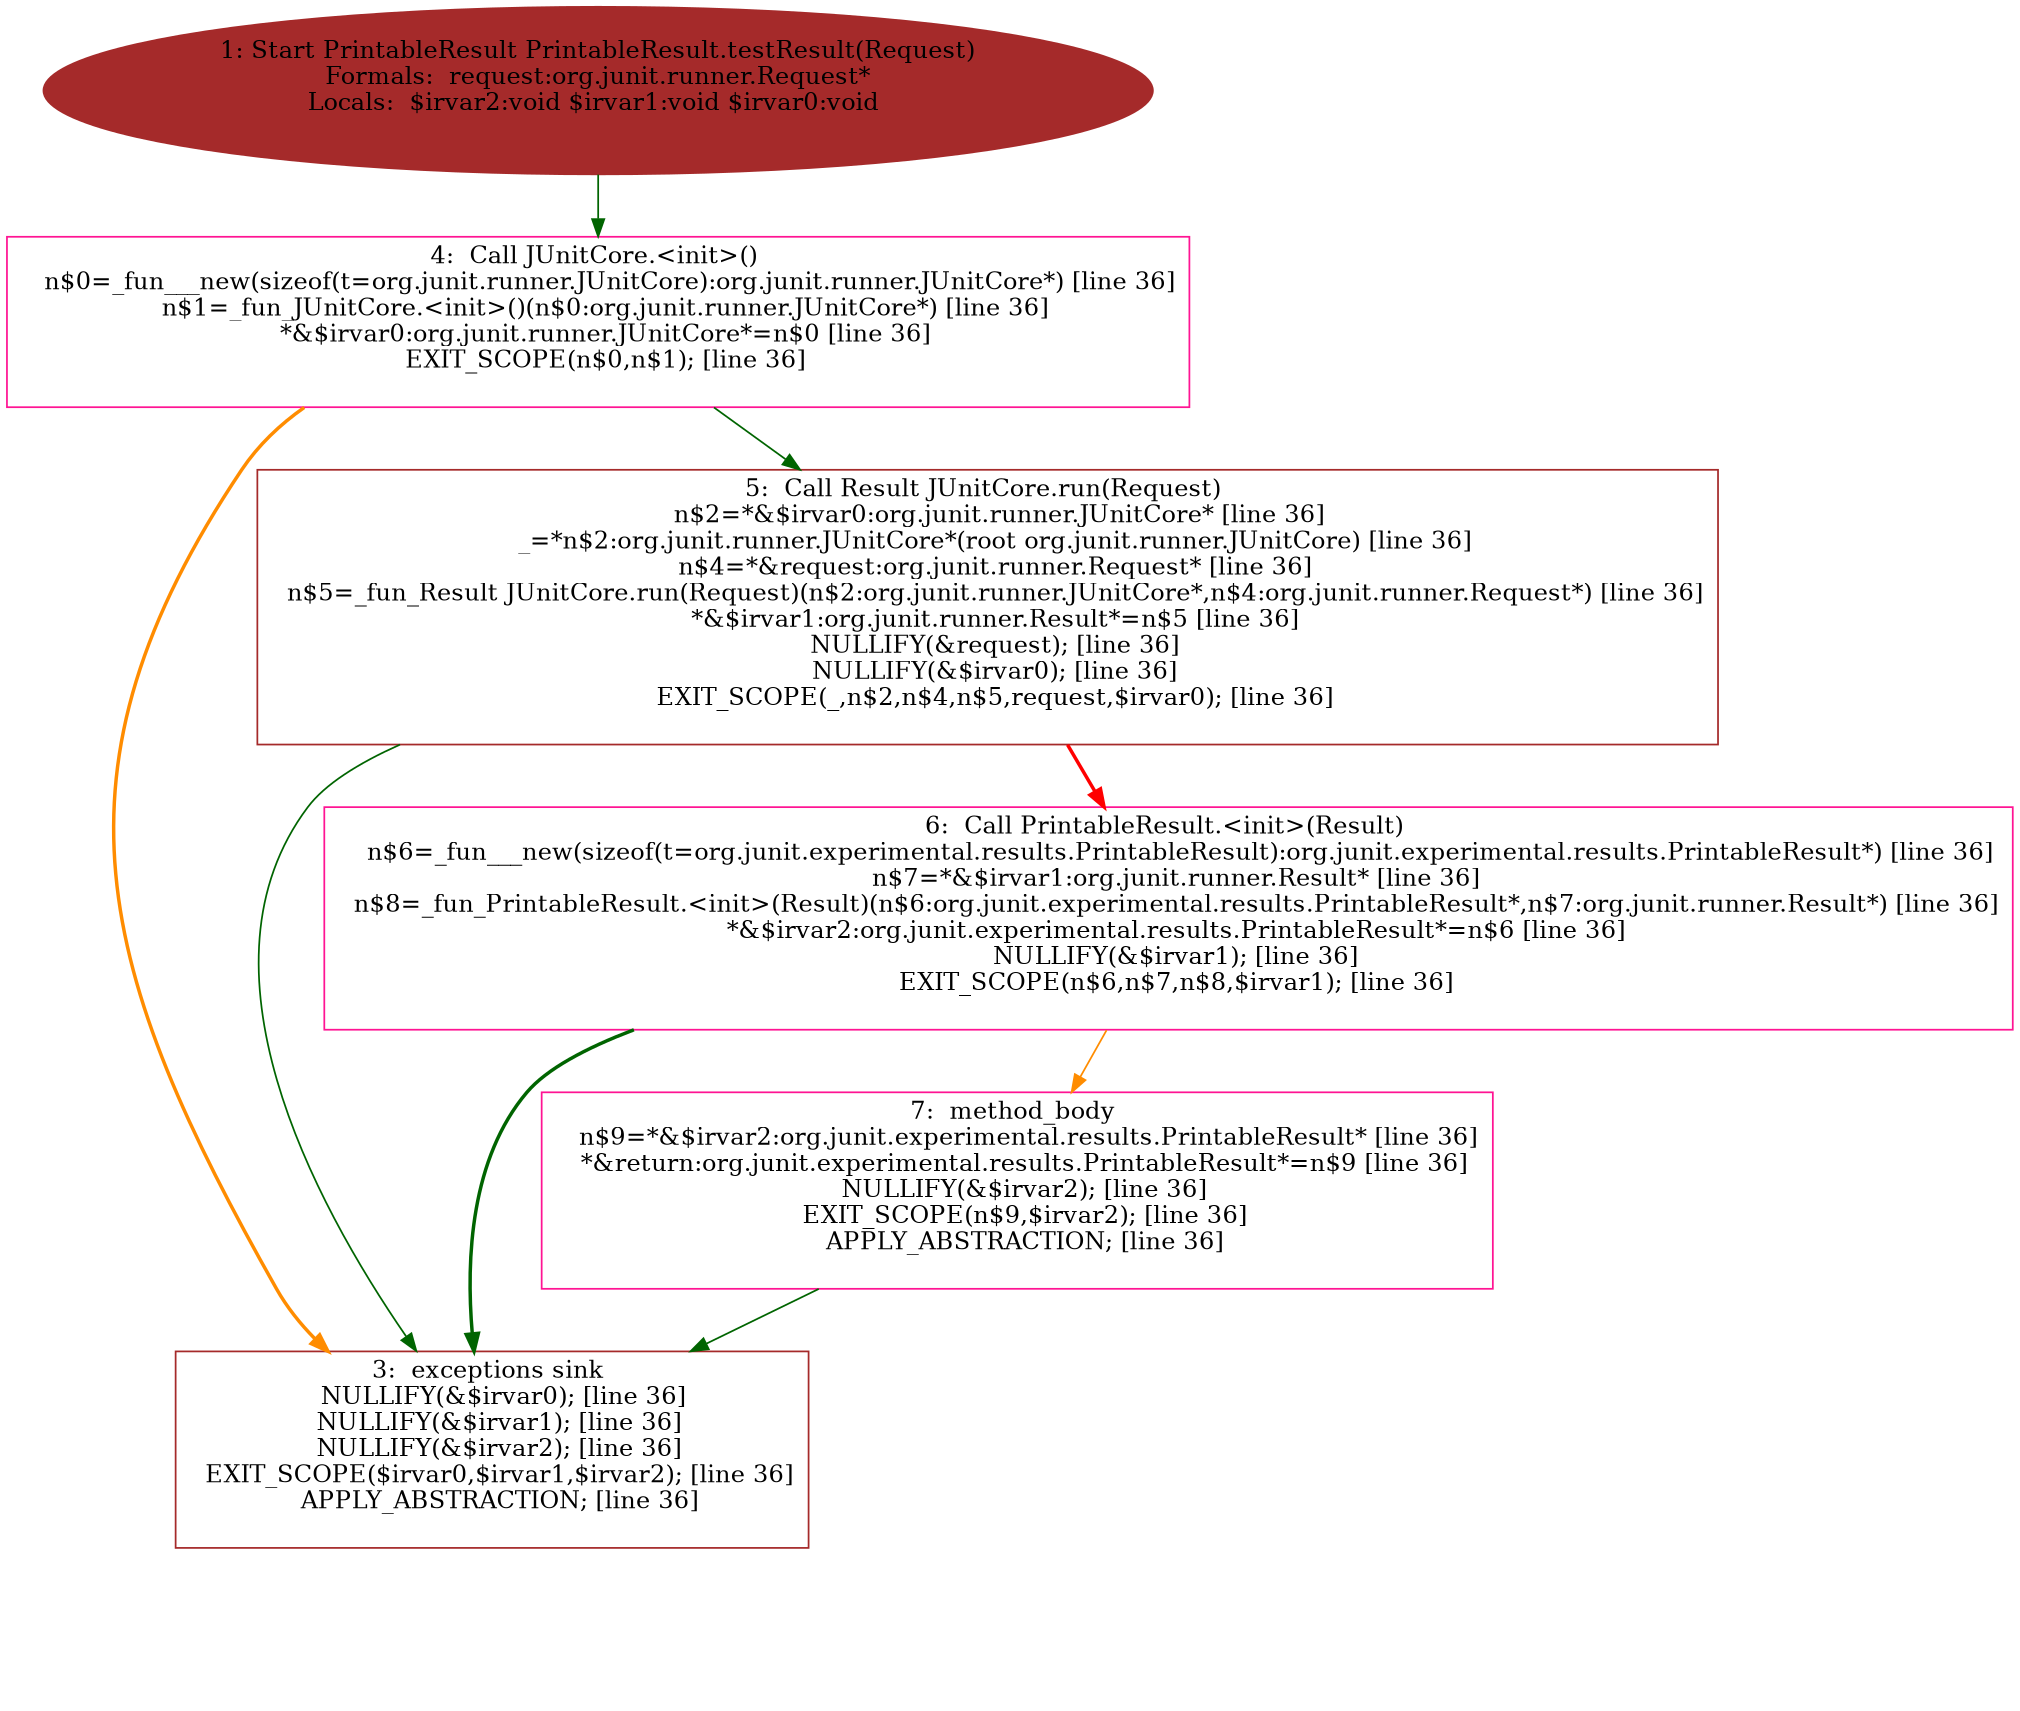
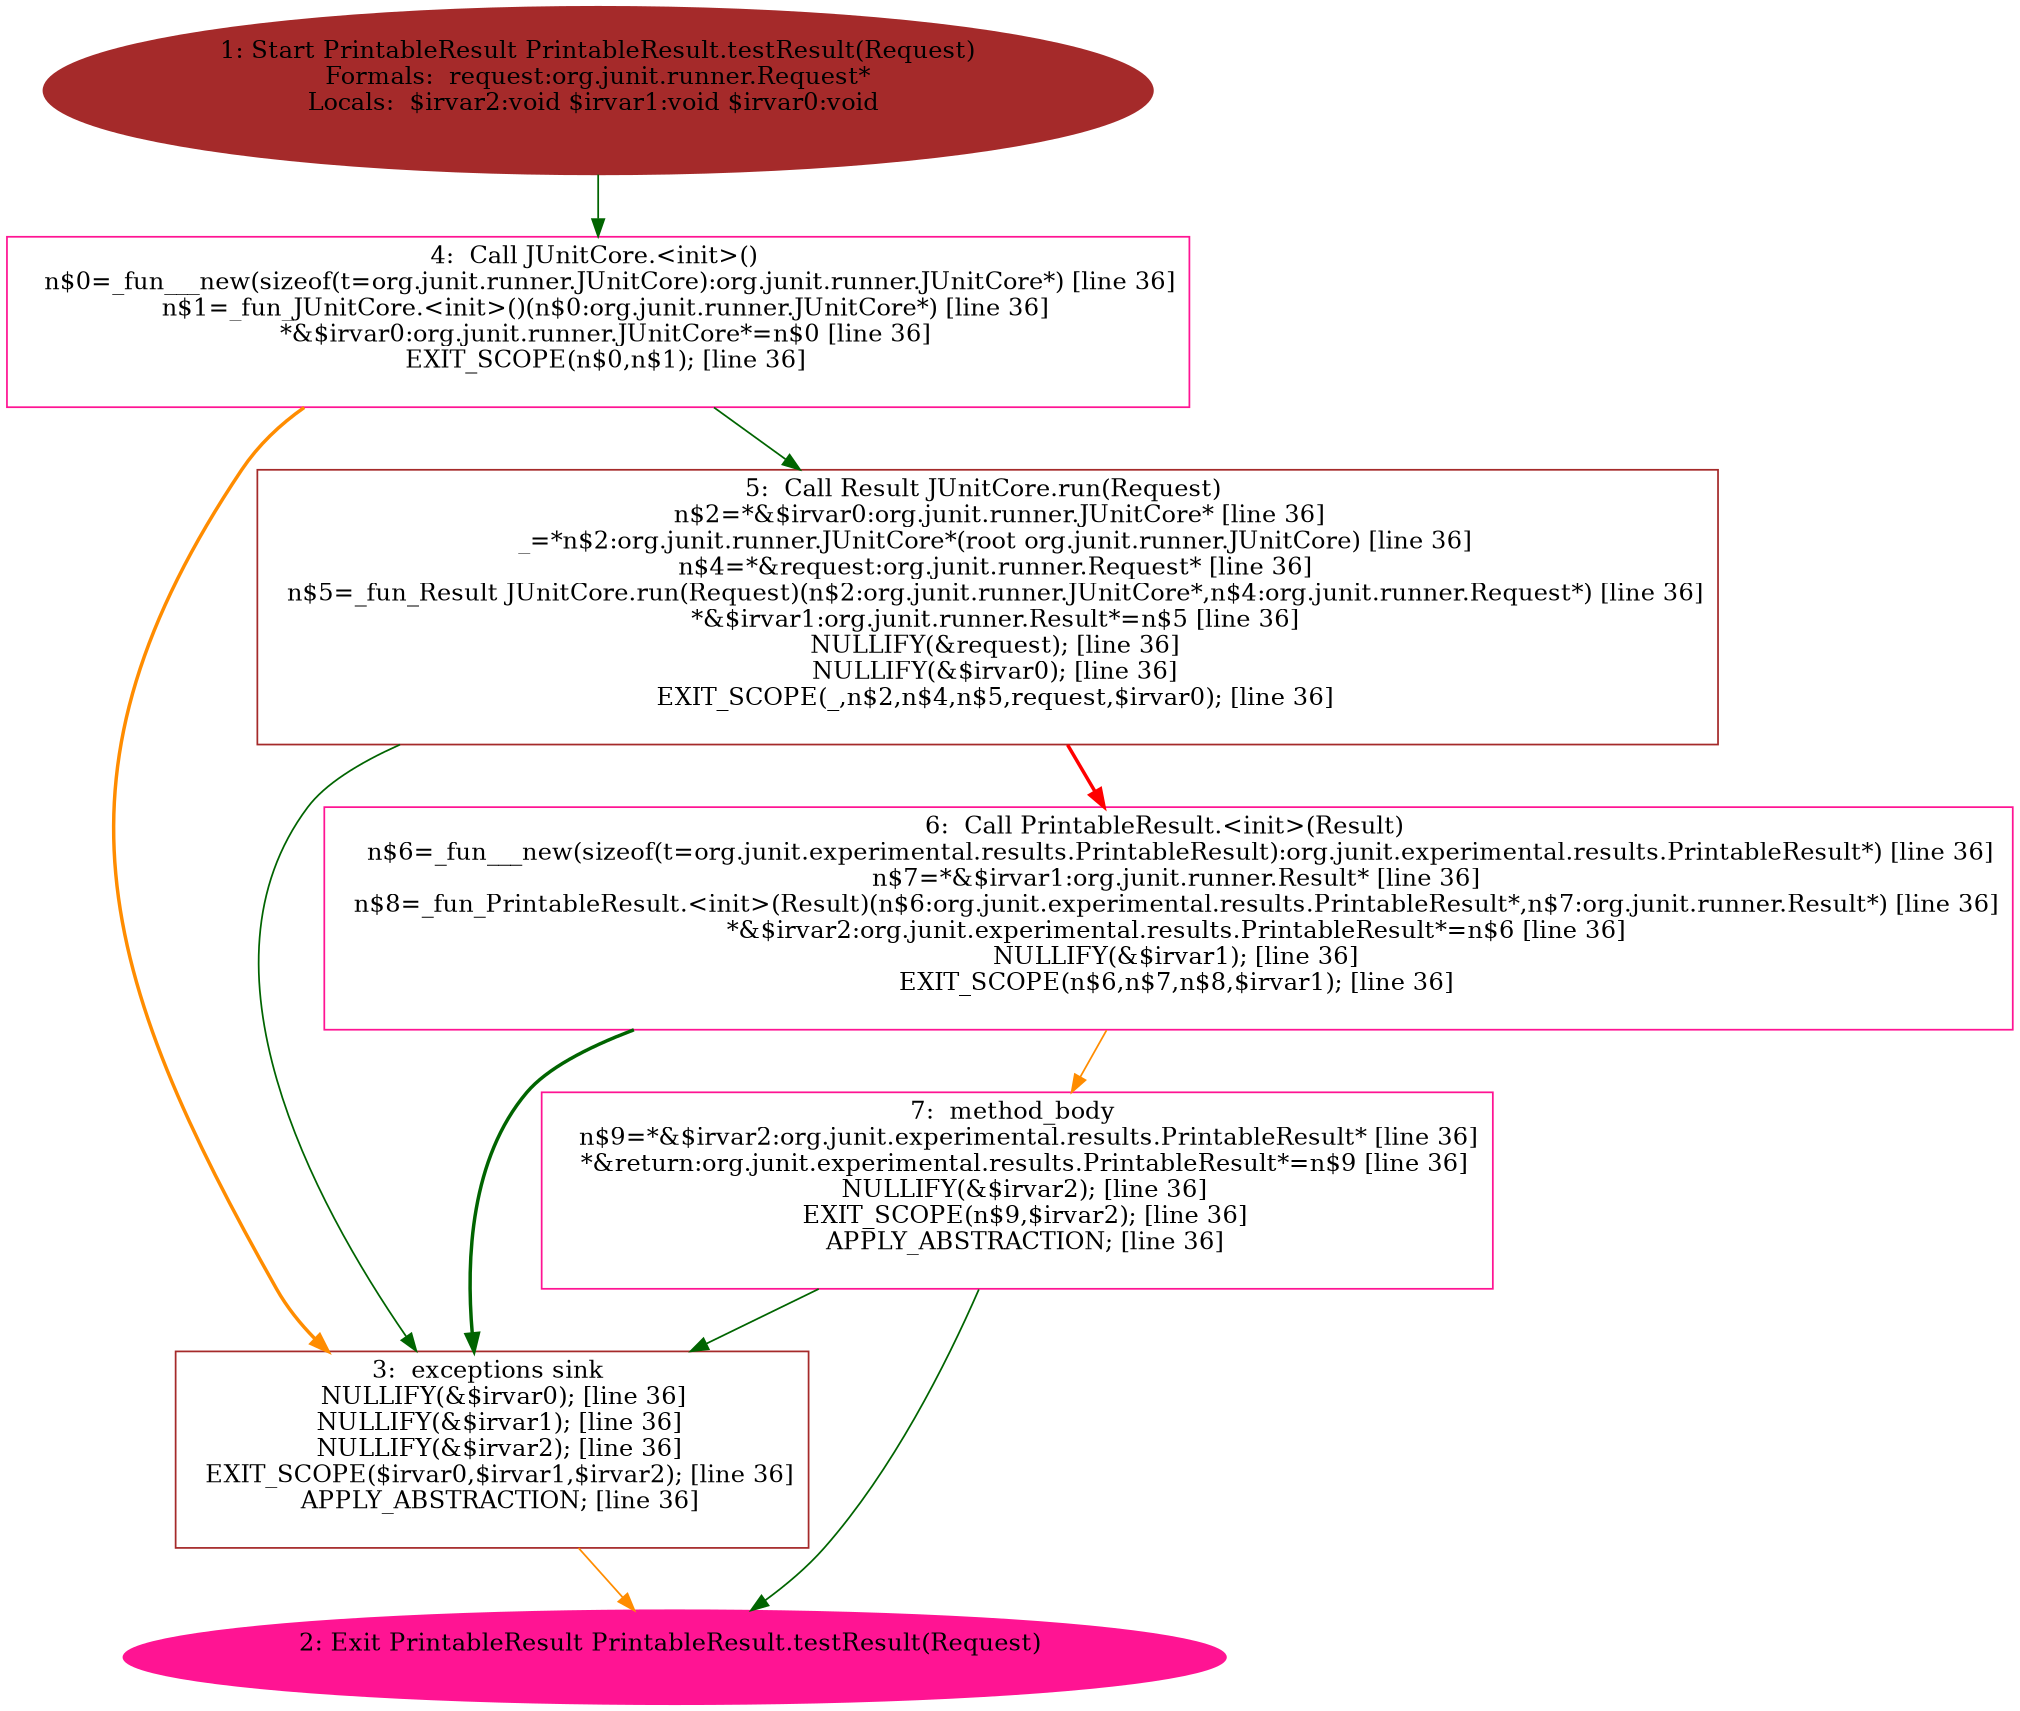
none -> (675, 1657)
